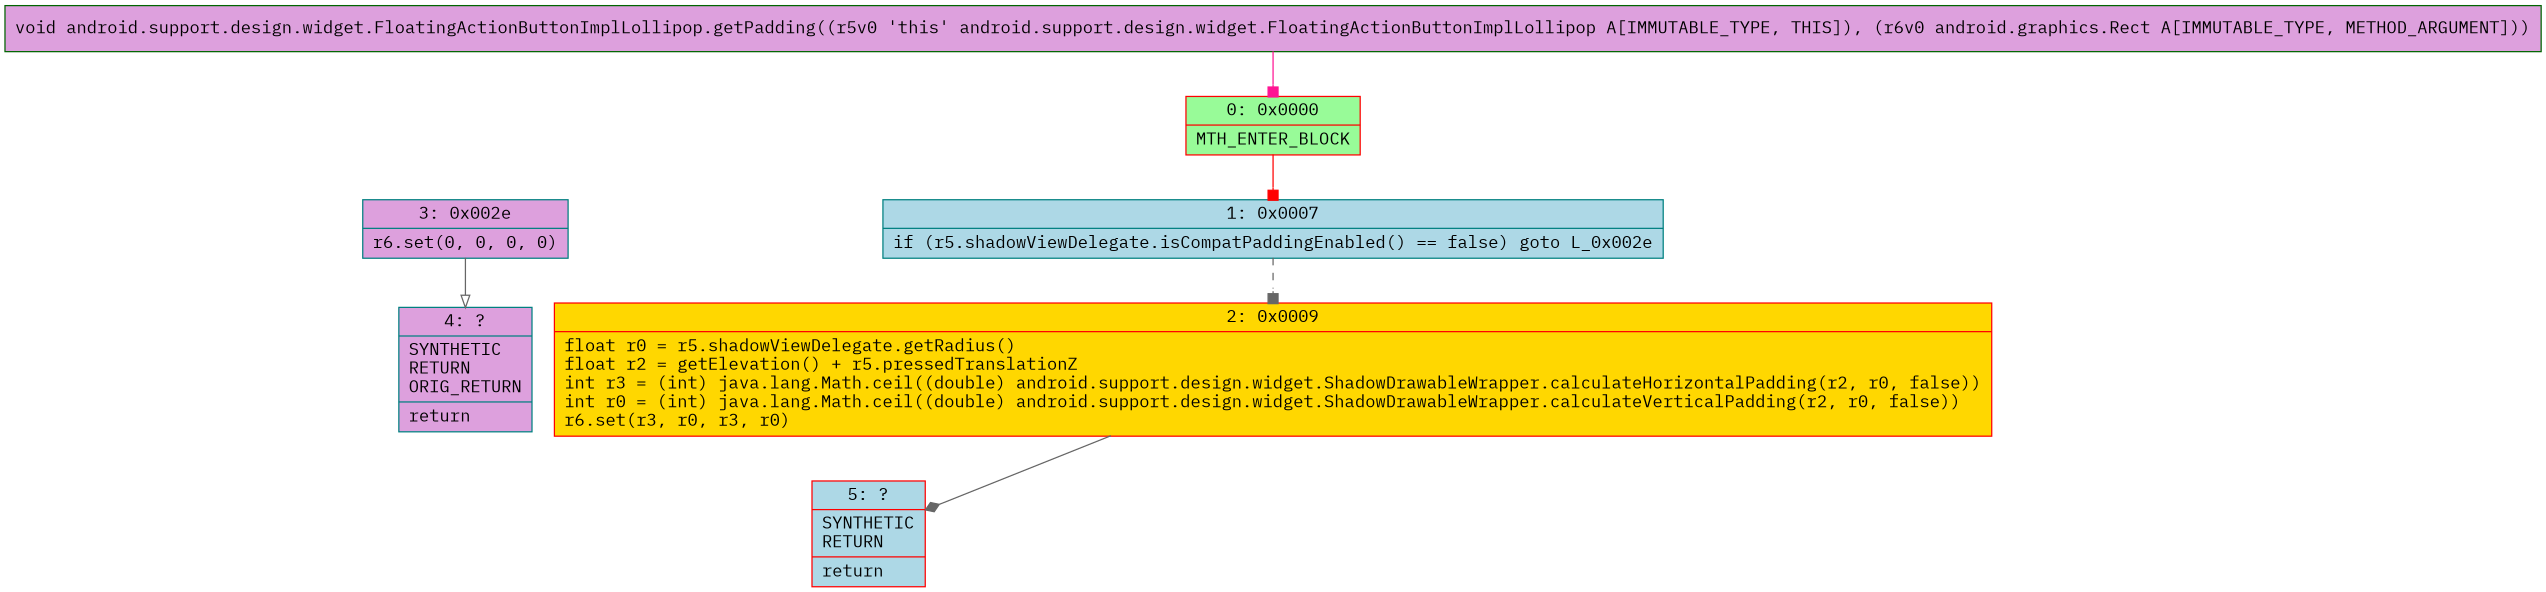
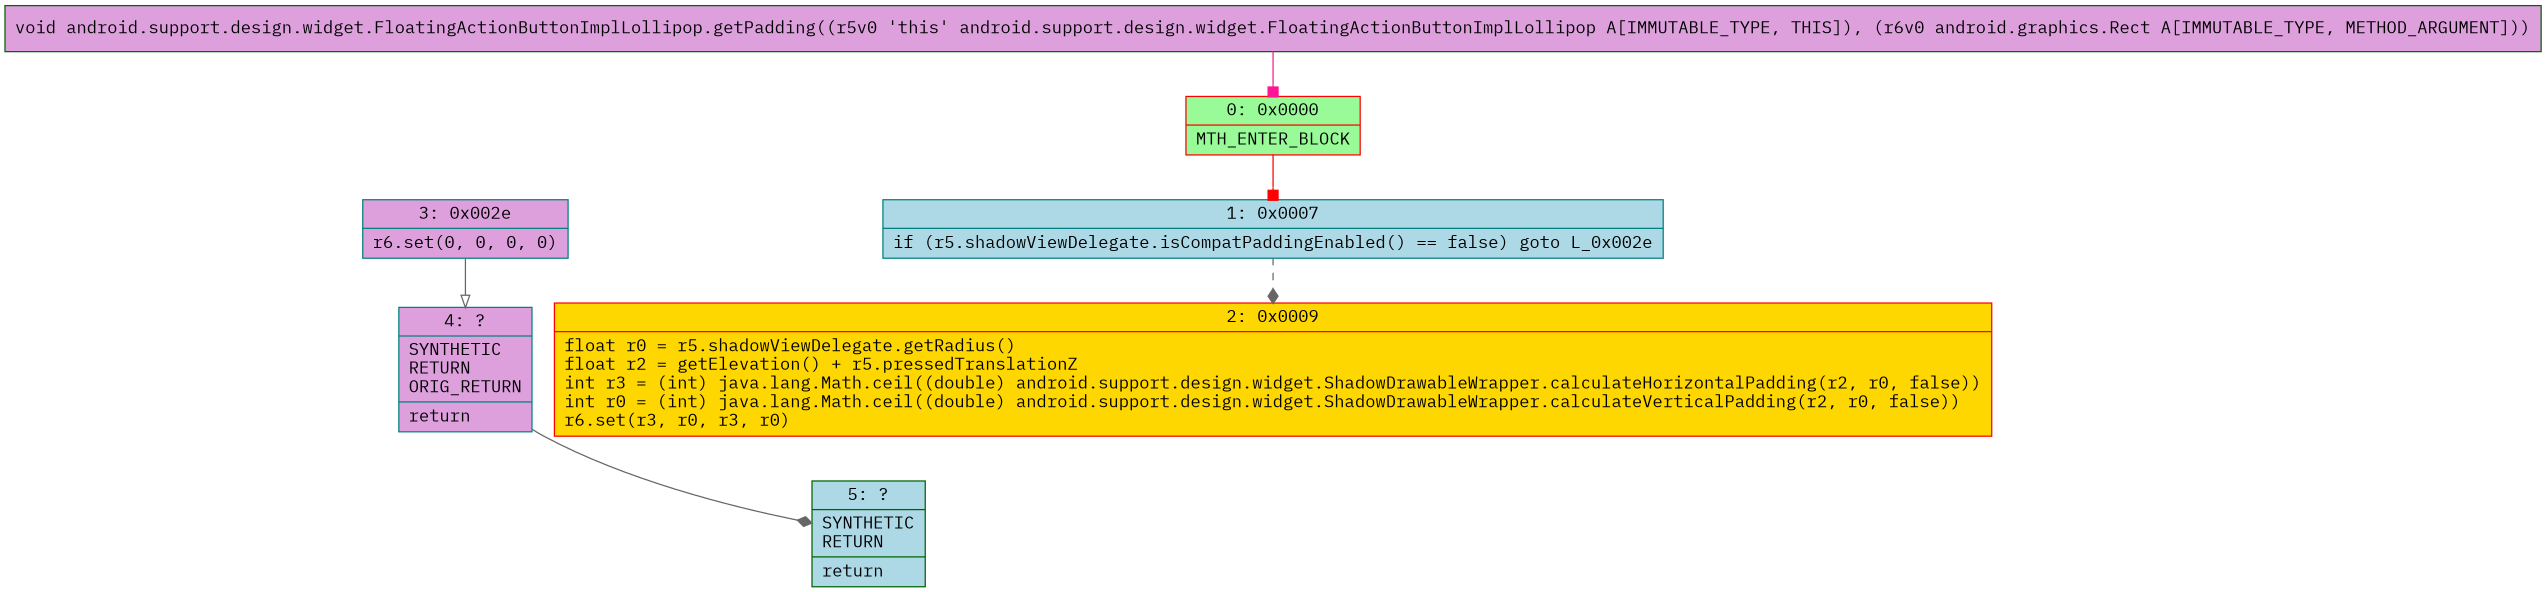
(1273, 273) -> (1273, 273)
(1025, 470) -> (661, 485)
(869, 534) -> (869, 534)
